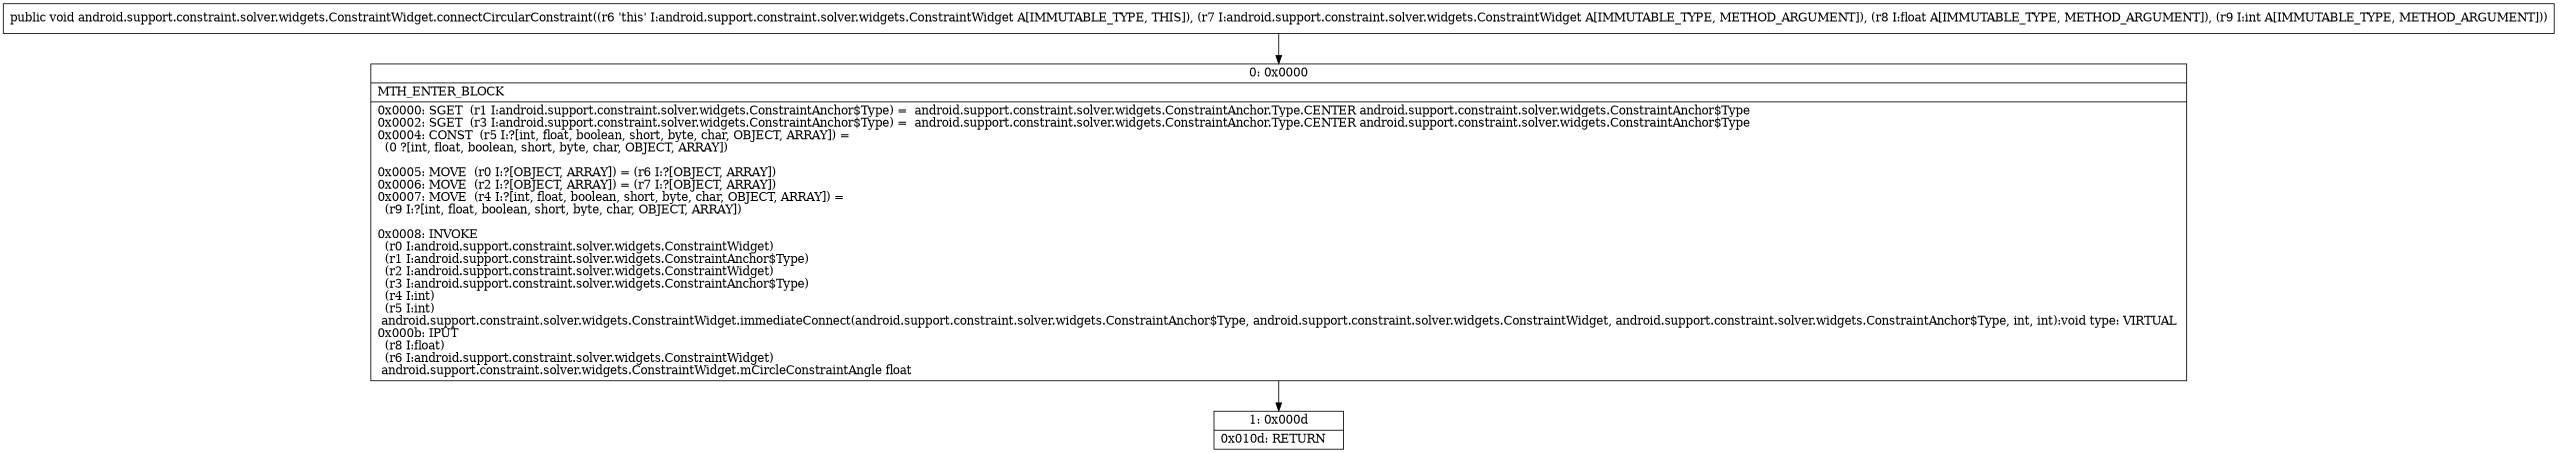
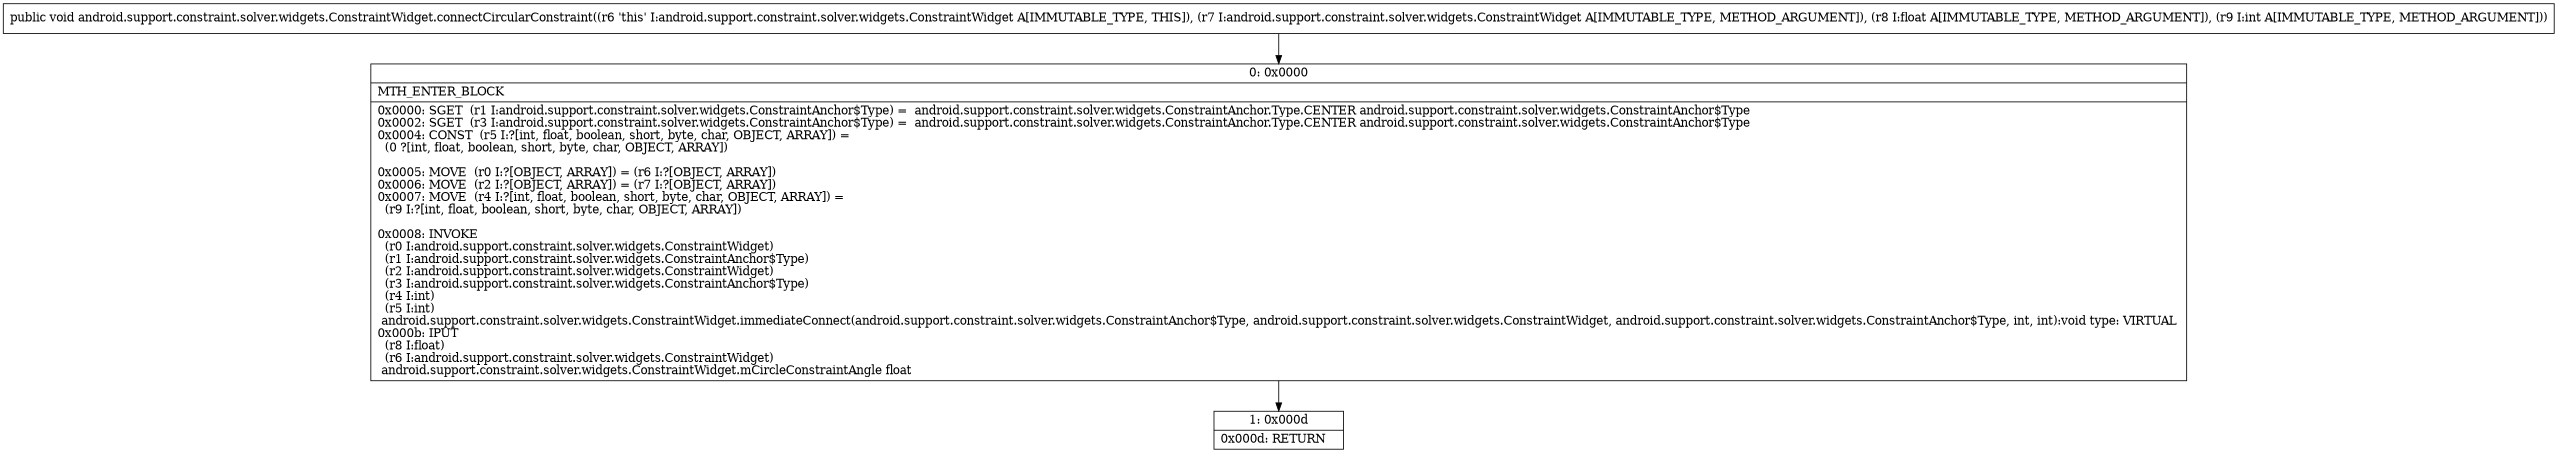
(1279, 439) -> (1279, 439)
